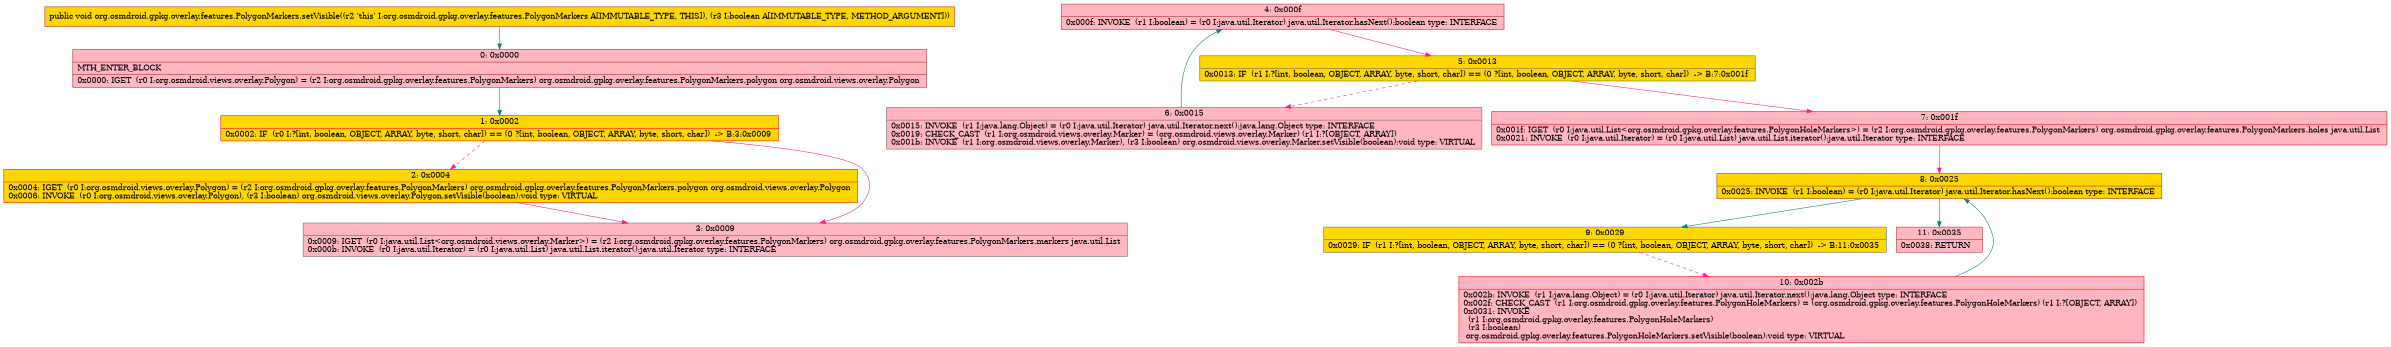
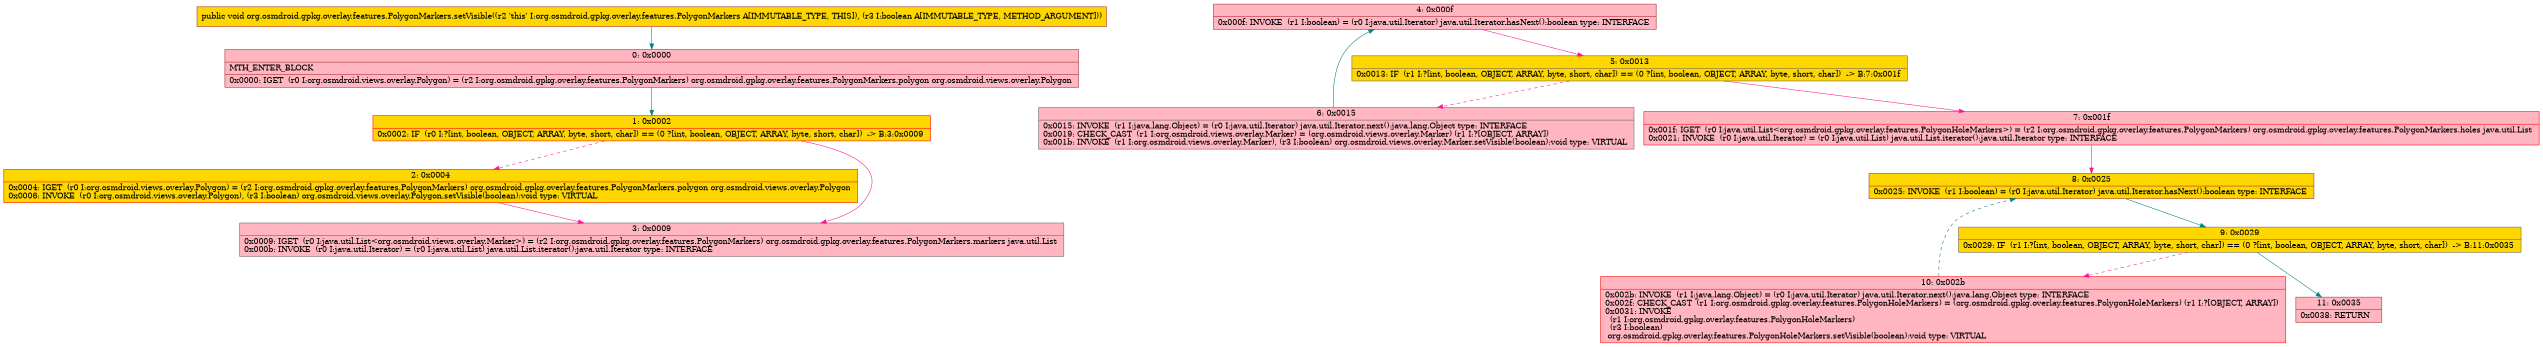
(1939, 210) -> (2287, 273)
(1993, 245) -> (1955, 221)
